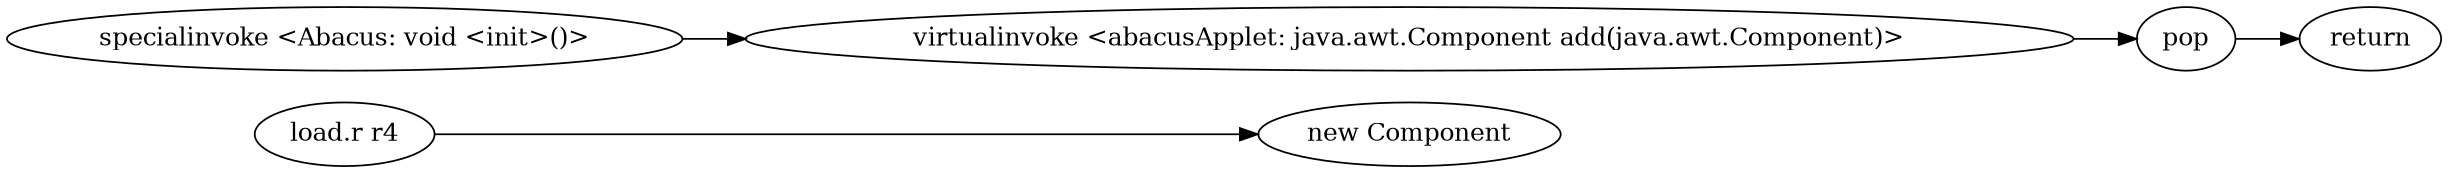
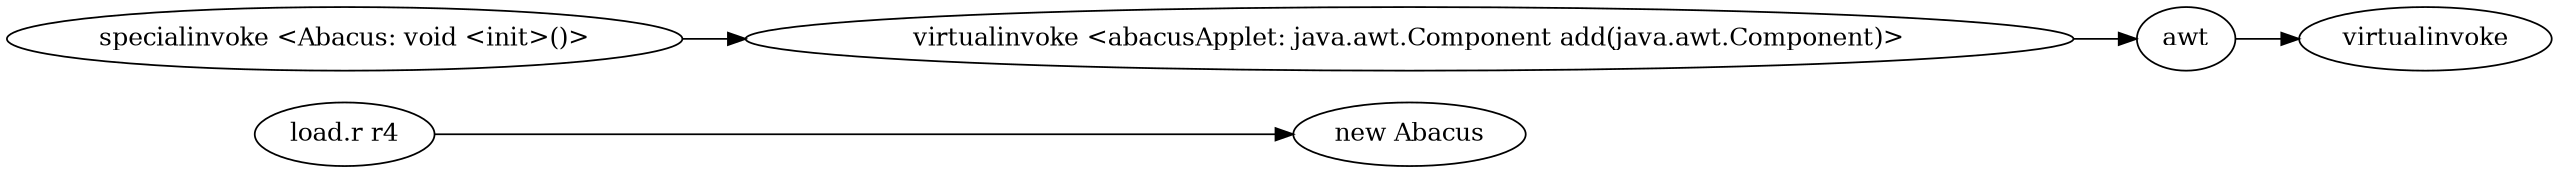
(2186, 39) -> (2186, 39)
(2370, 39) -> (2425, 39)
(1409, 134) -> (1409, 134)
